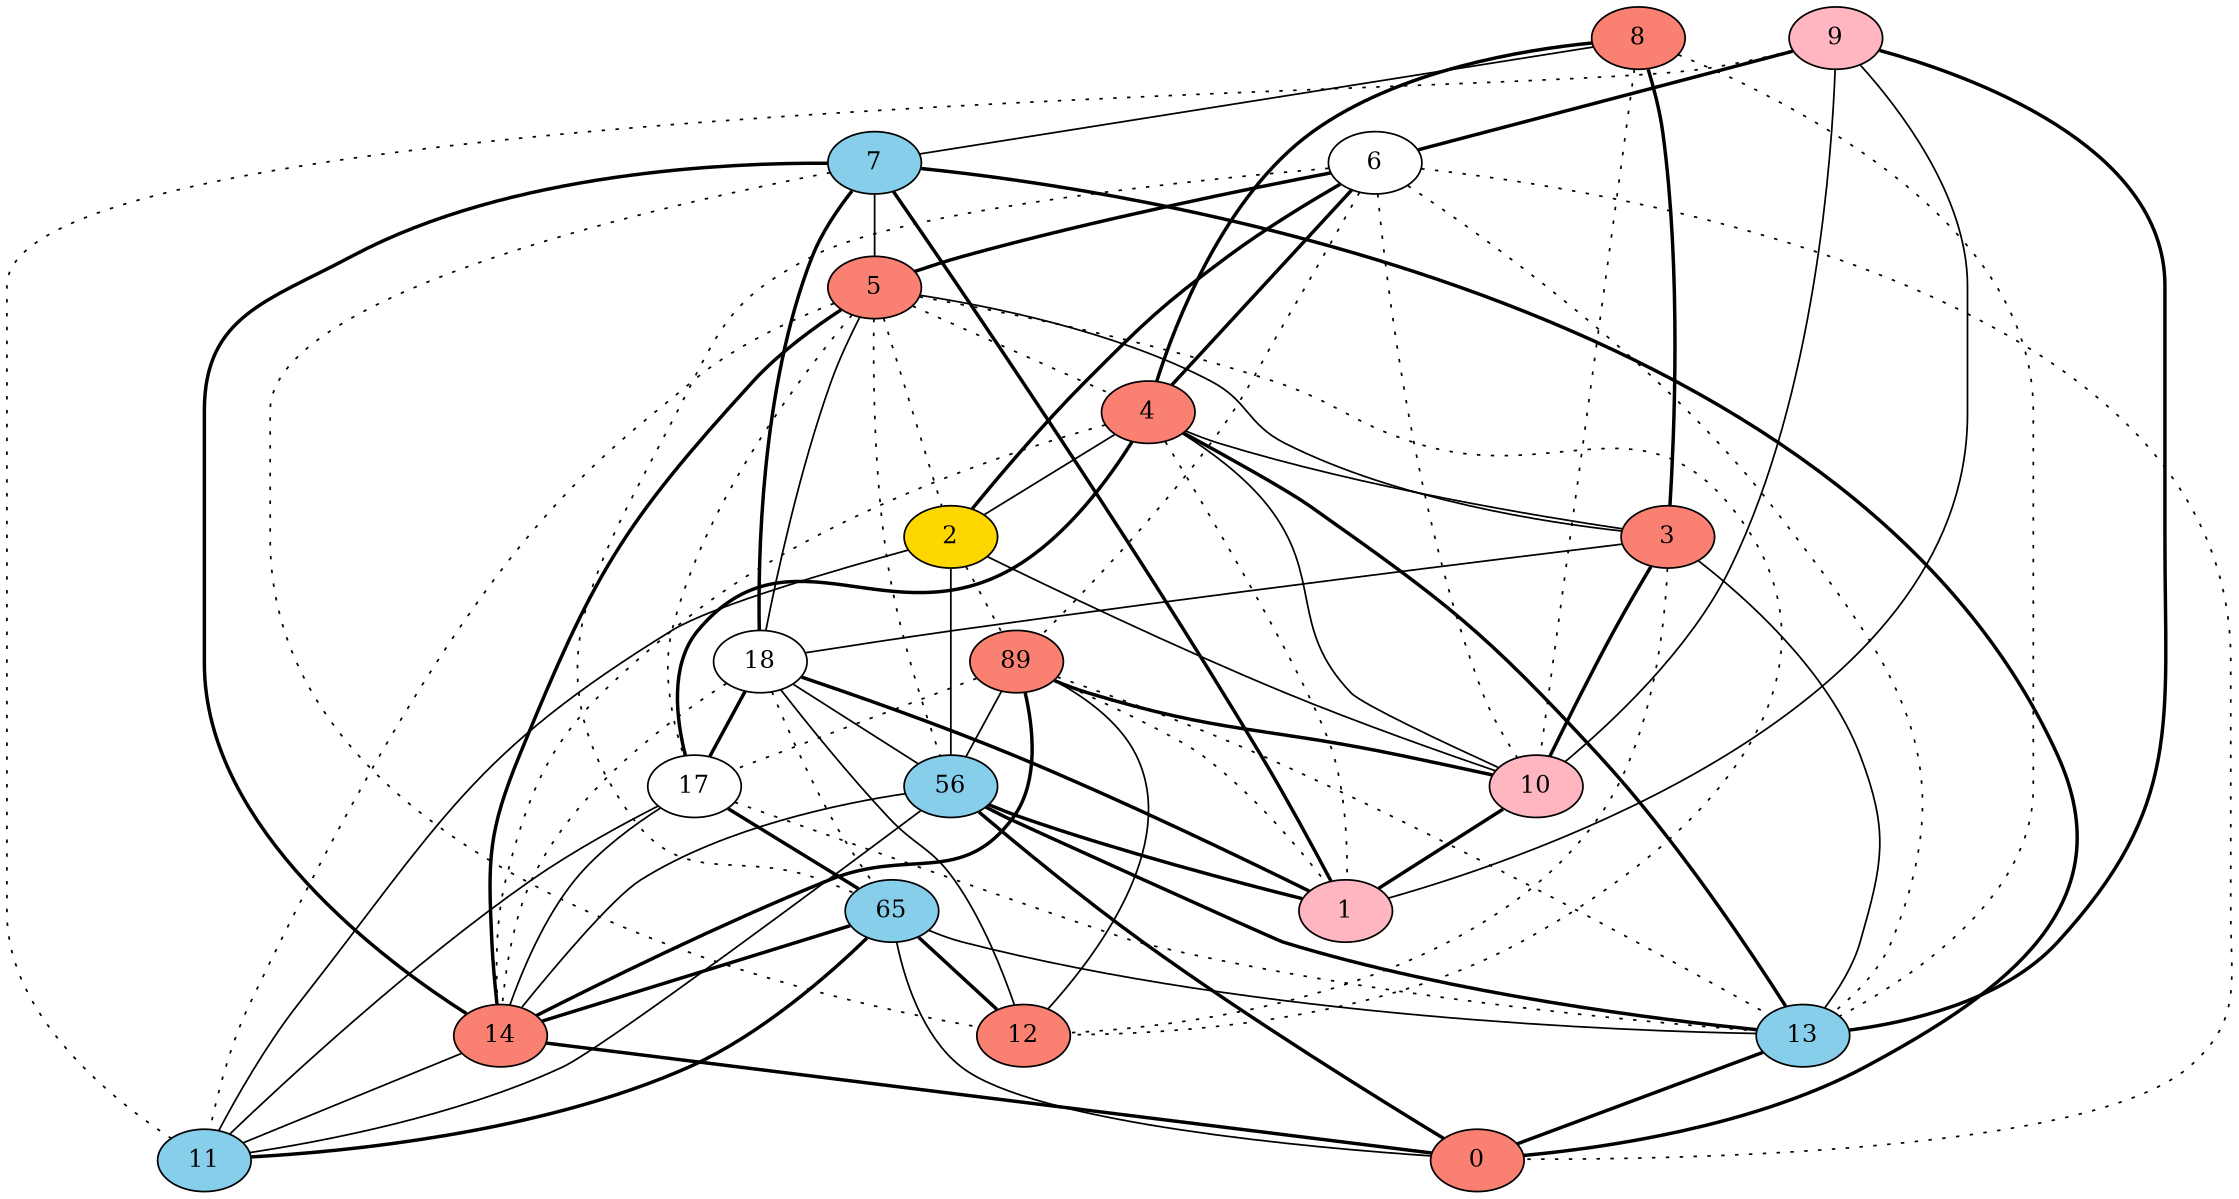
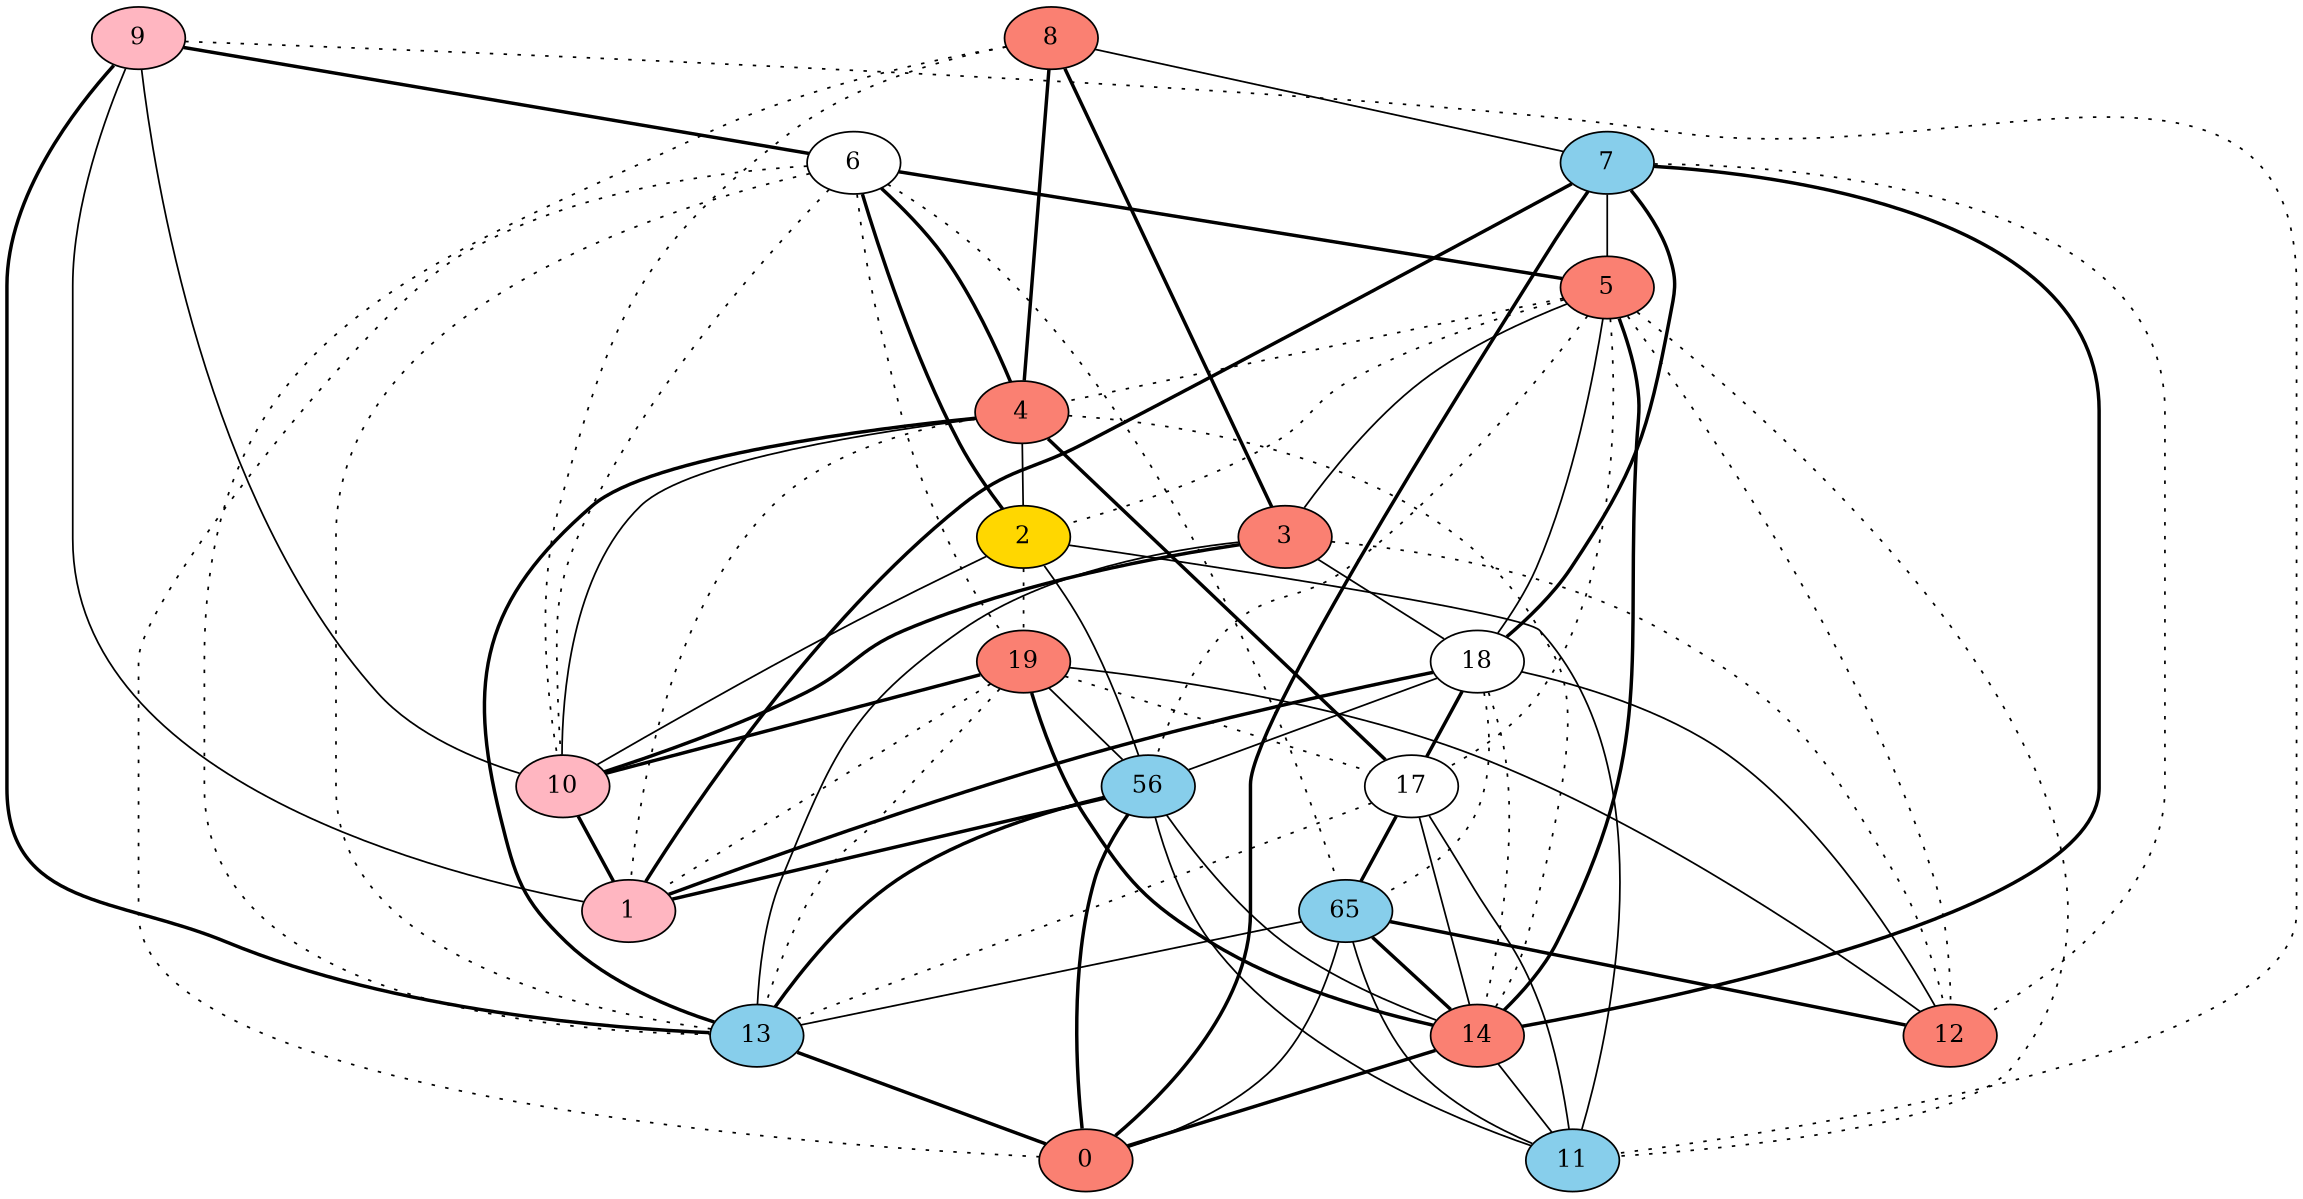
(1315, 469) -> none
(1017, 662) -> (1024, 662)
(581, 1105) -> (1420, 1072)
